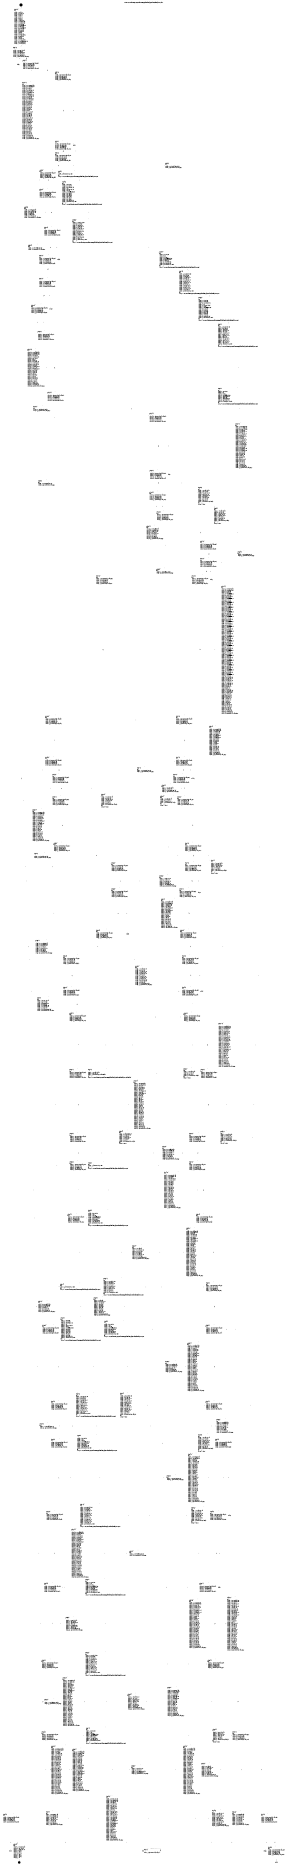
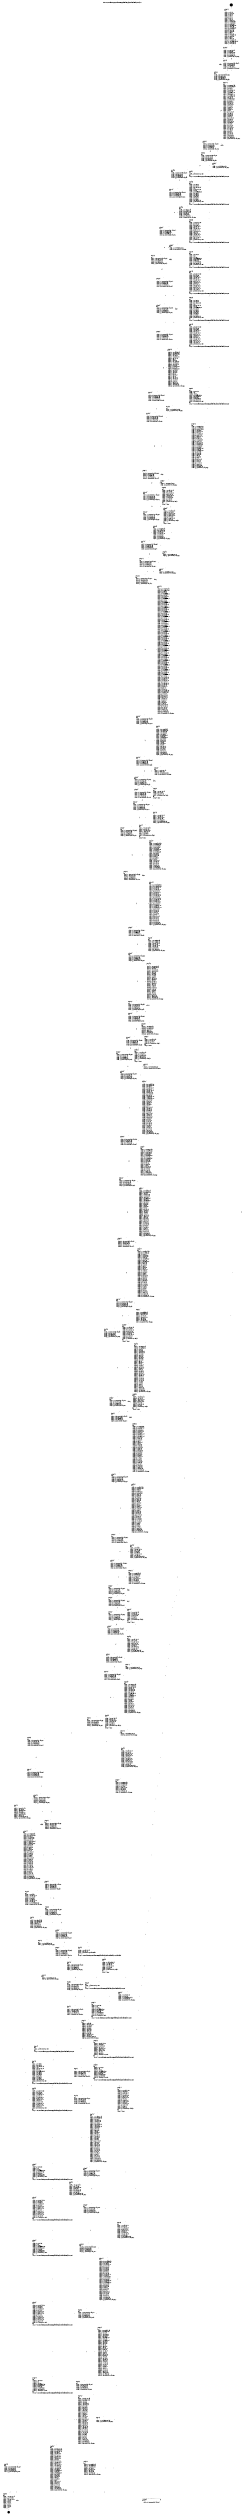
none -> (117, 1602)
